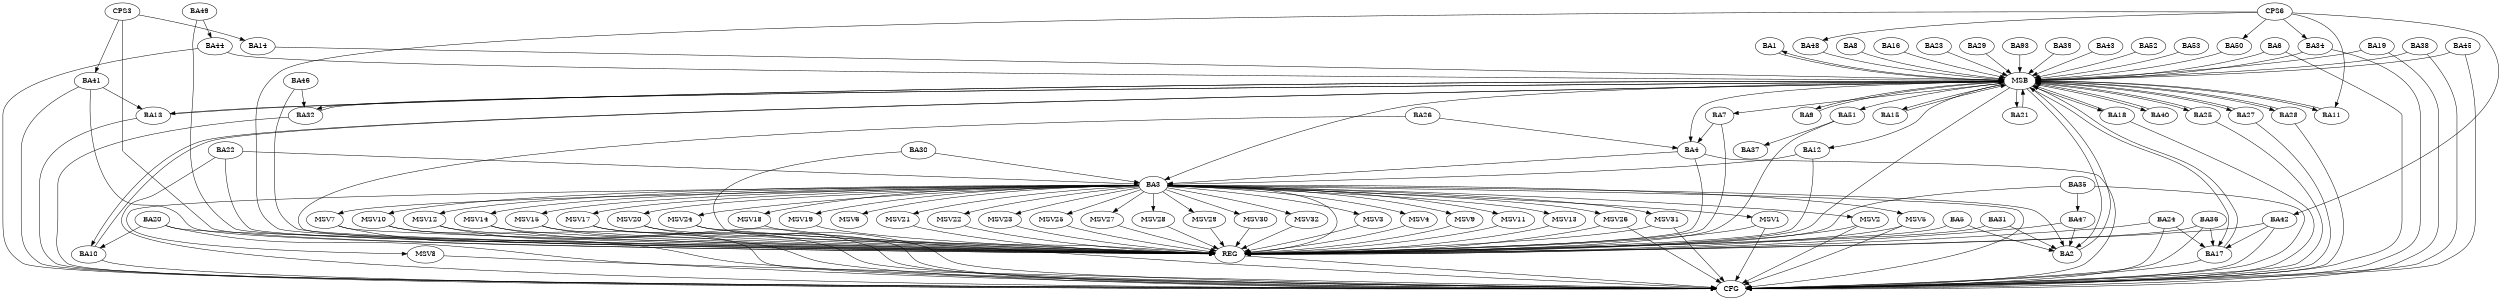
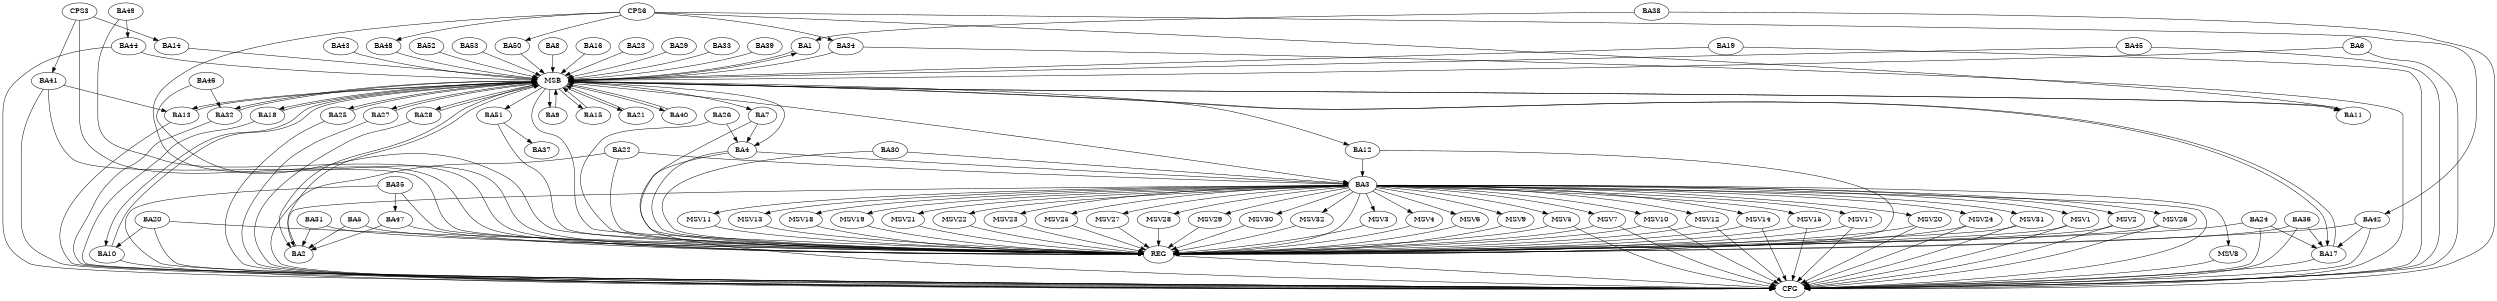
(2020, 46) -> (722, 46)
(2298, 67) -> (1329, 16)
none -> (1367, 242)
